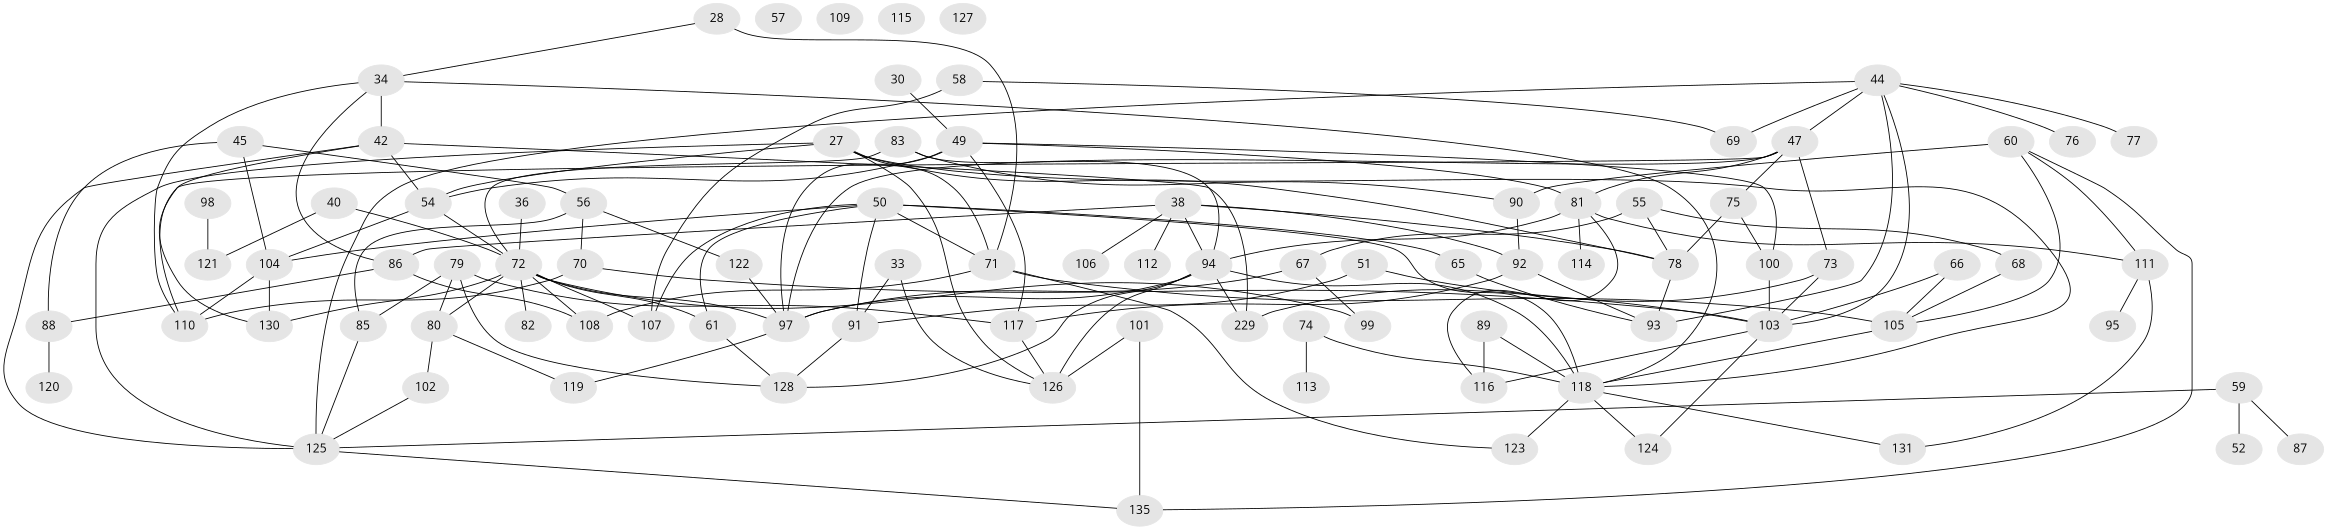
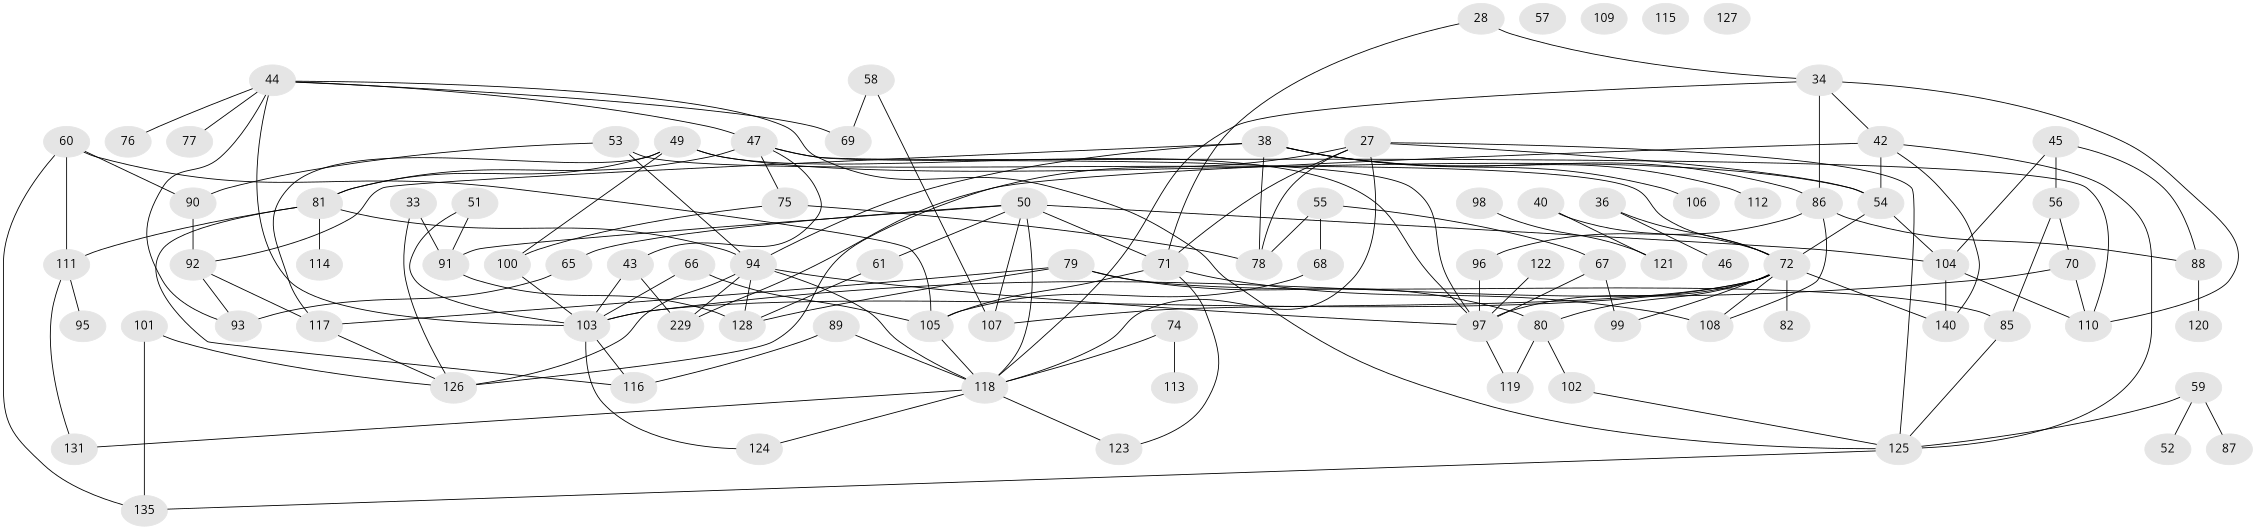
(898, 80) -> none
(898, 142) -> (616, 142)
(647, 228) -> none
none -> (1479, 265)
none -> (1725, 265)
(1831, 265) -> (630, 265)
(1665, 295) -> none
(616, 296) -> (956, 302)
(269, 326) -> (1946, 326)
